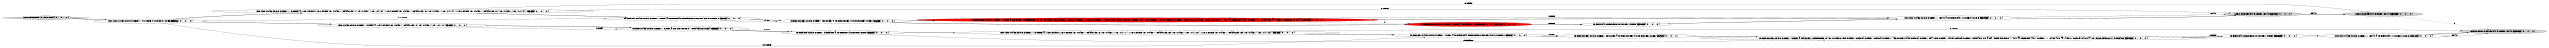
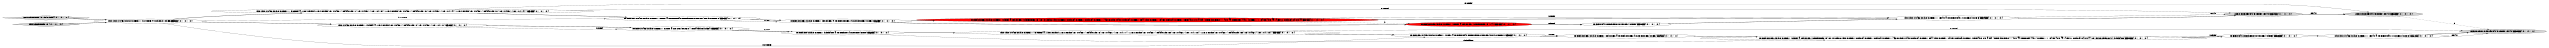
none -> (46, 24)
